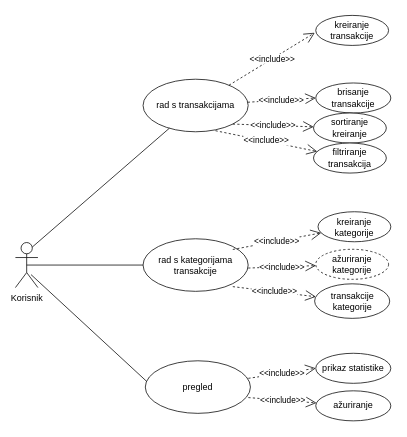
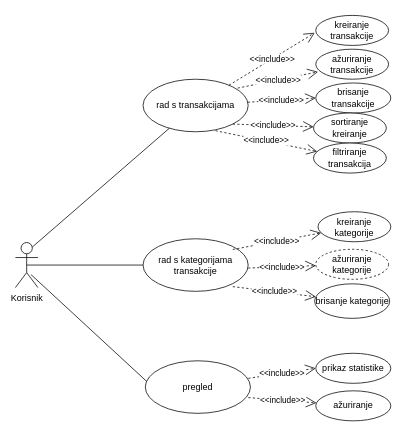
none -> (352, 64)
none -> (277, 80)
(352, 301) -> (352, 301)
